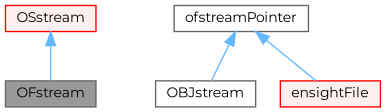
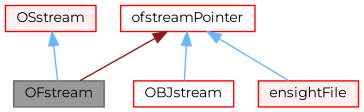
(241, 19) -> (188, 19)
none -> (117, 60)
(206, 94) -> (184, 94)
